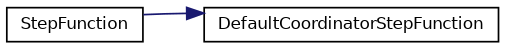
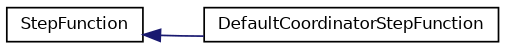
(165, 14) -> (182, 36)
